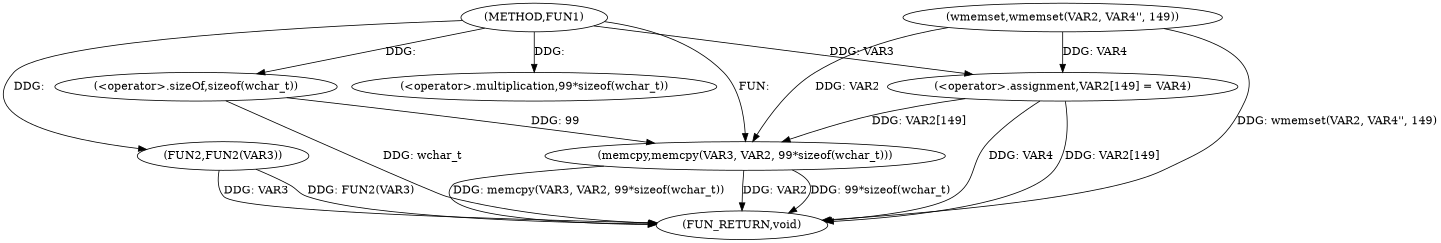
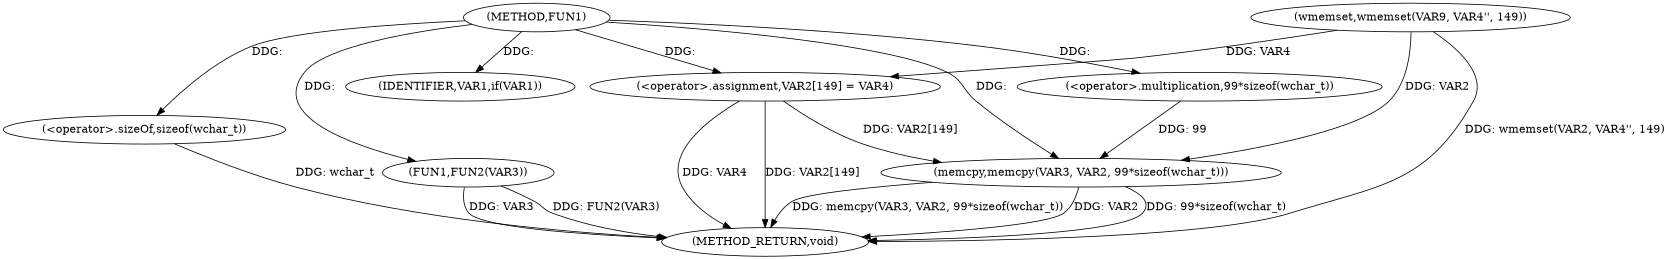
(1063, 18) -> (1411, 18)
(862, 52) -> (682, 52)
none -> (460, 87)
(756, 87) -> (993, 87)
(467, 119) -> (1144, 127)
(223, 156) -> (468, 173)
(742, 225) -> (765, 242)
